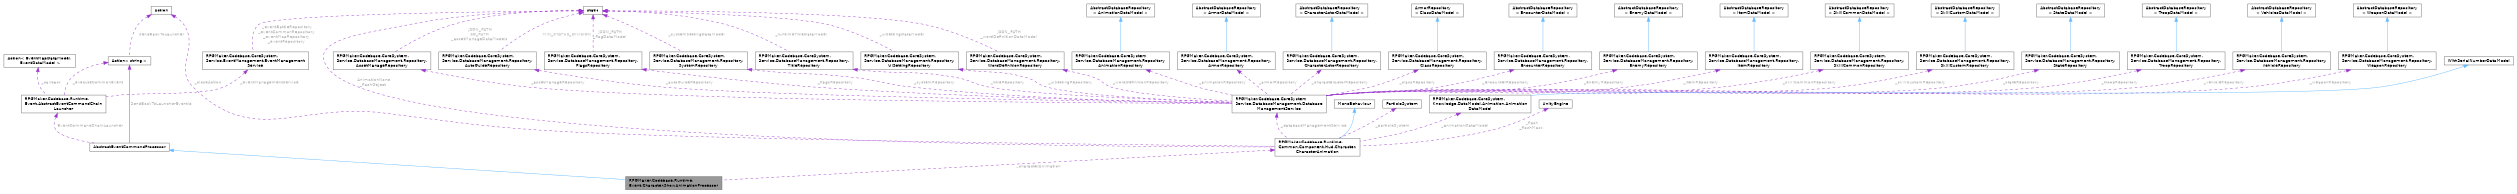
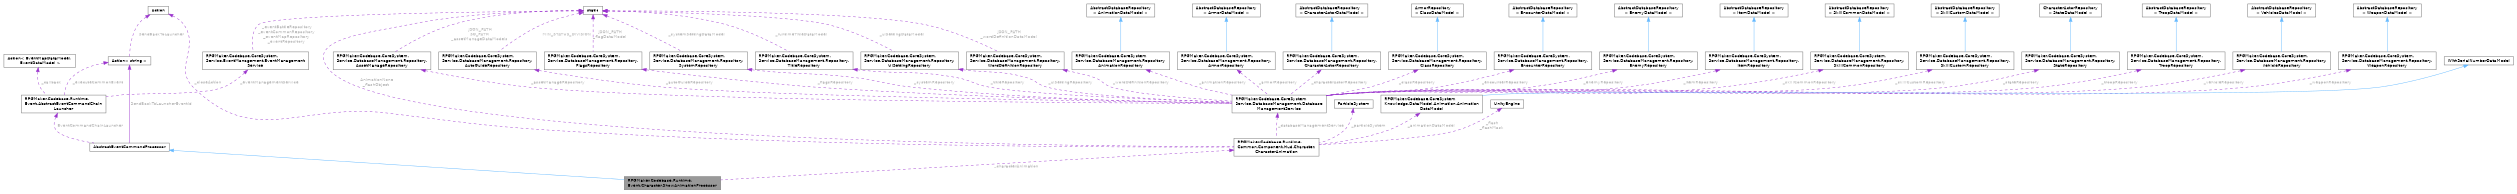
(2071, 10) -> (2071, 10)
(1355, 104) -> none
